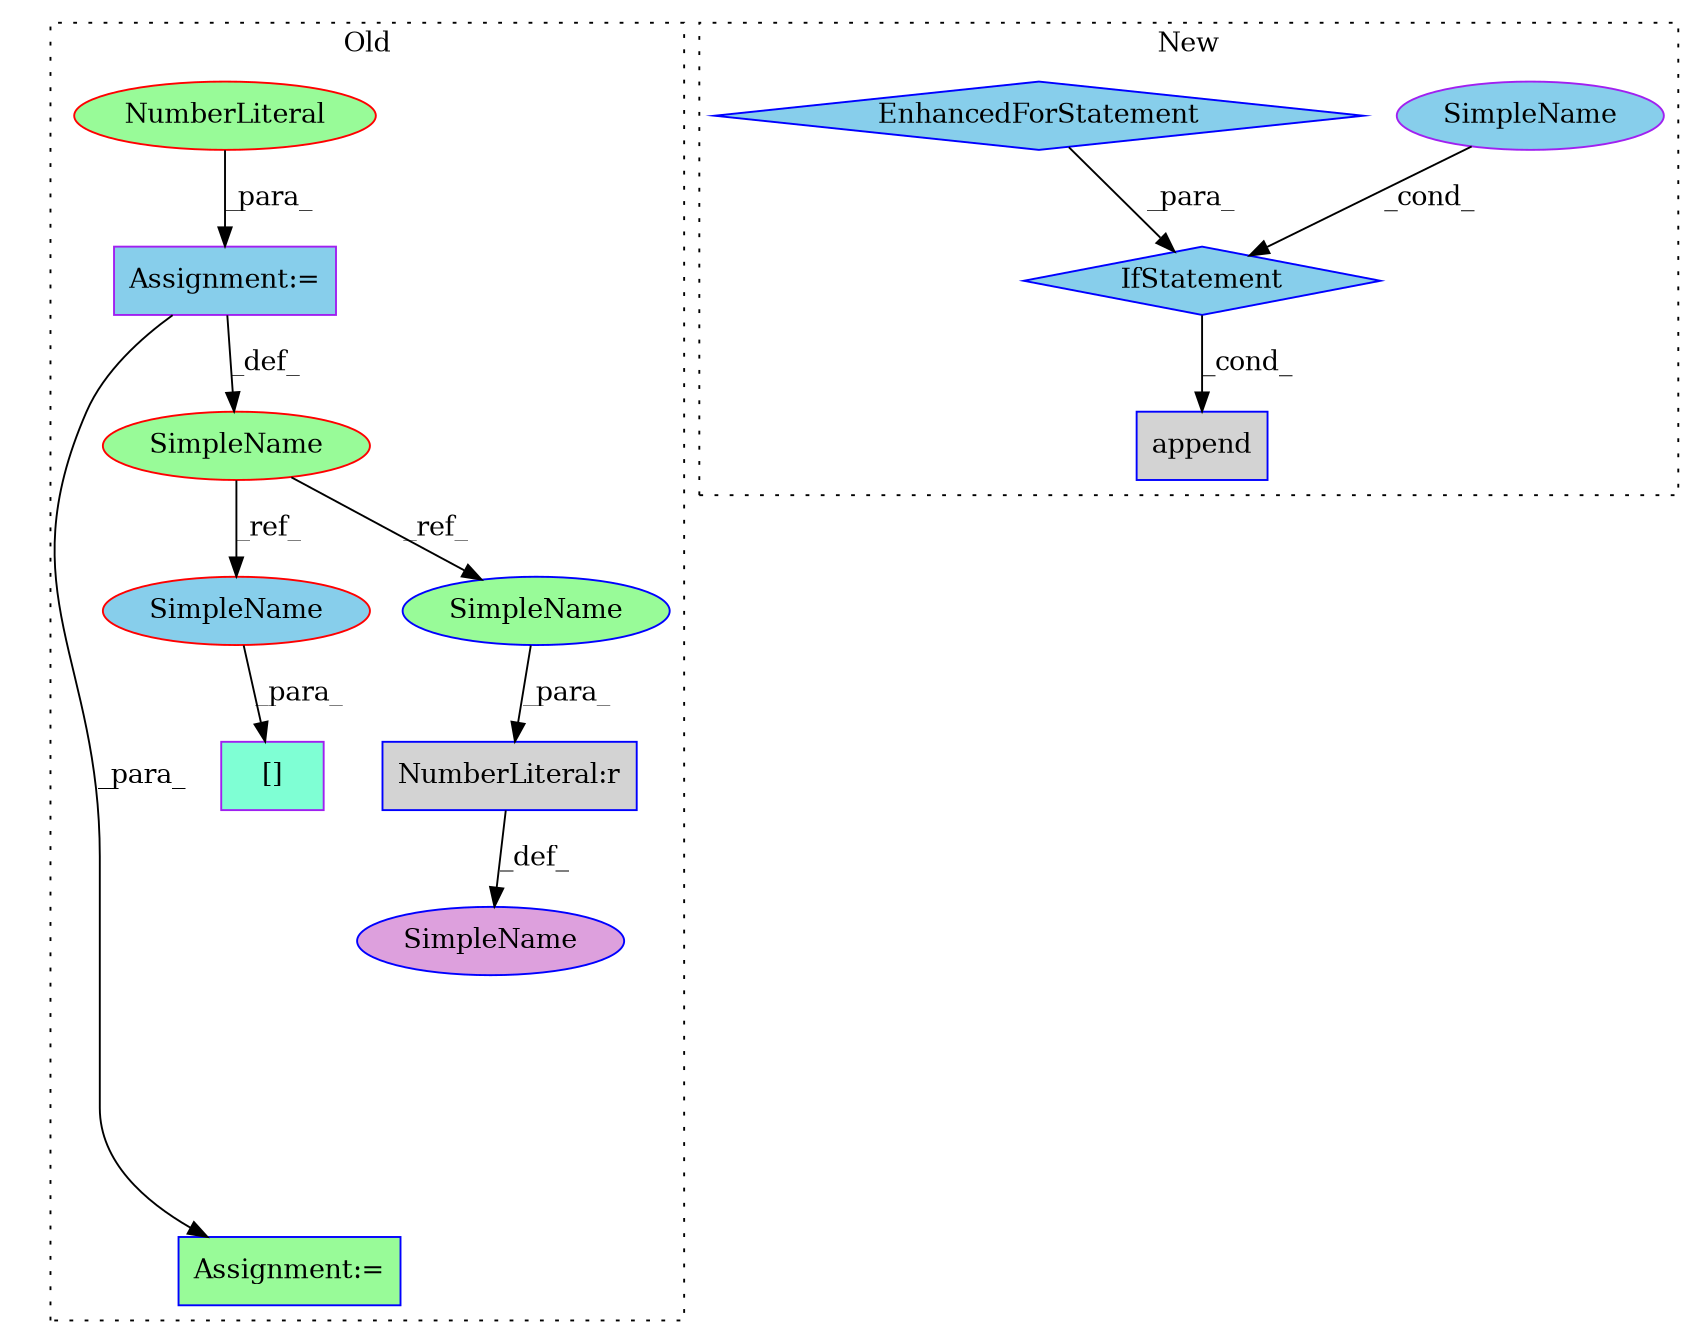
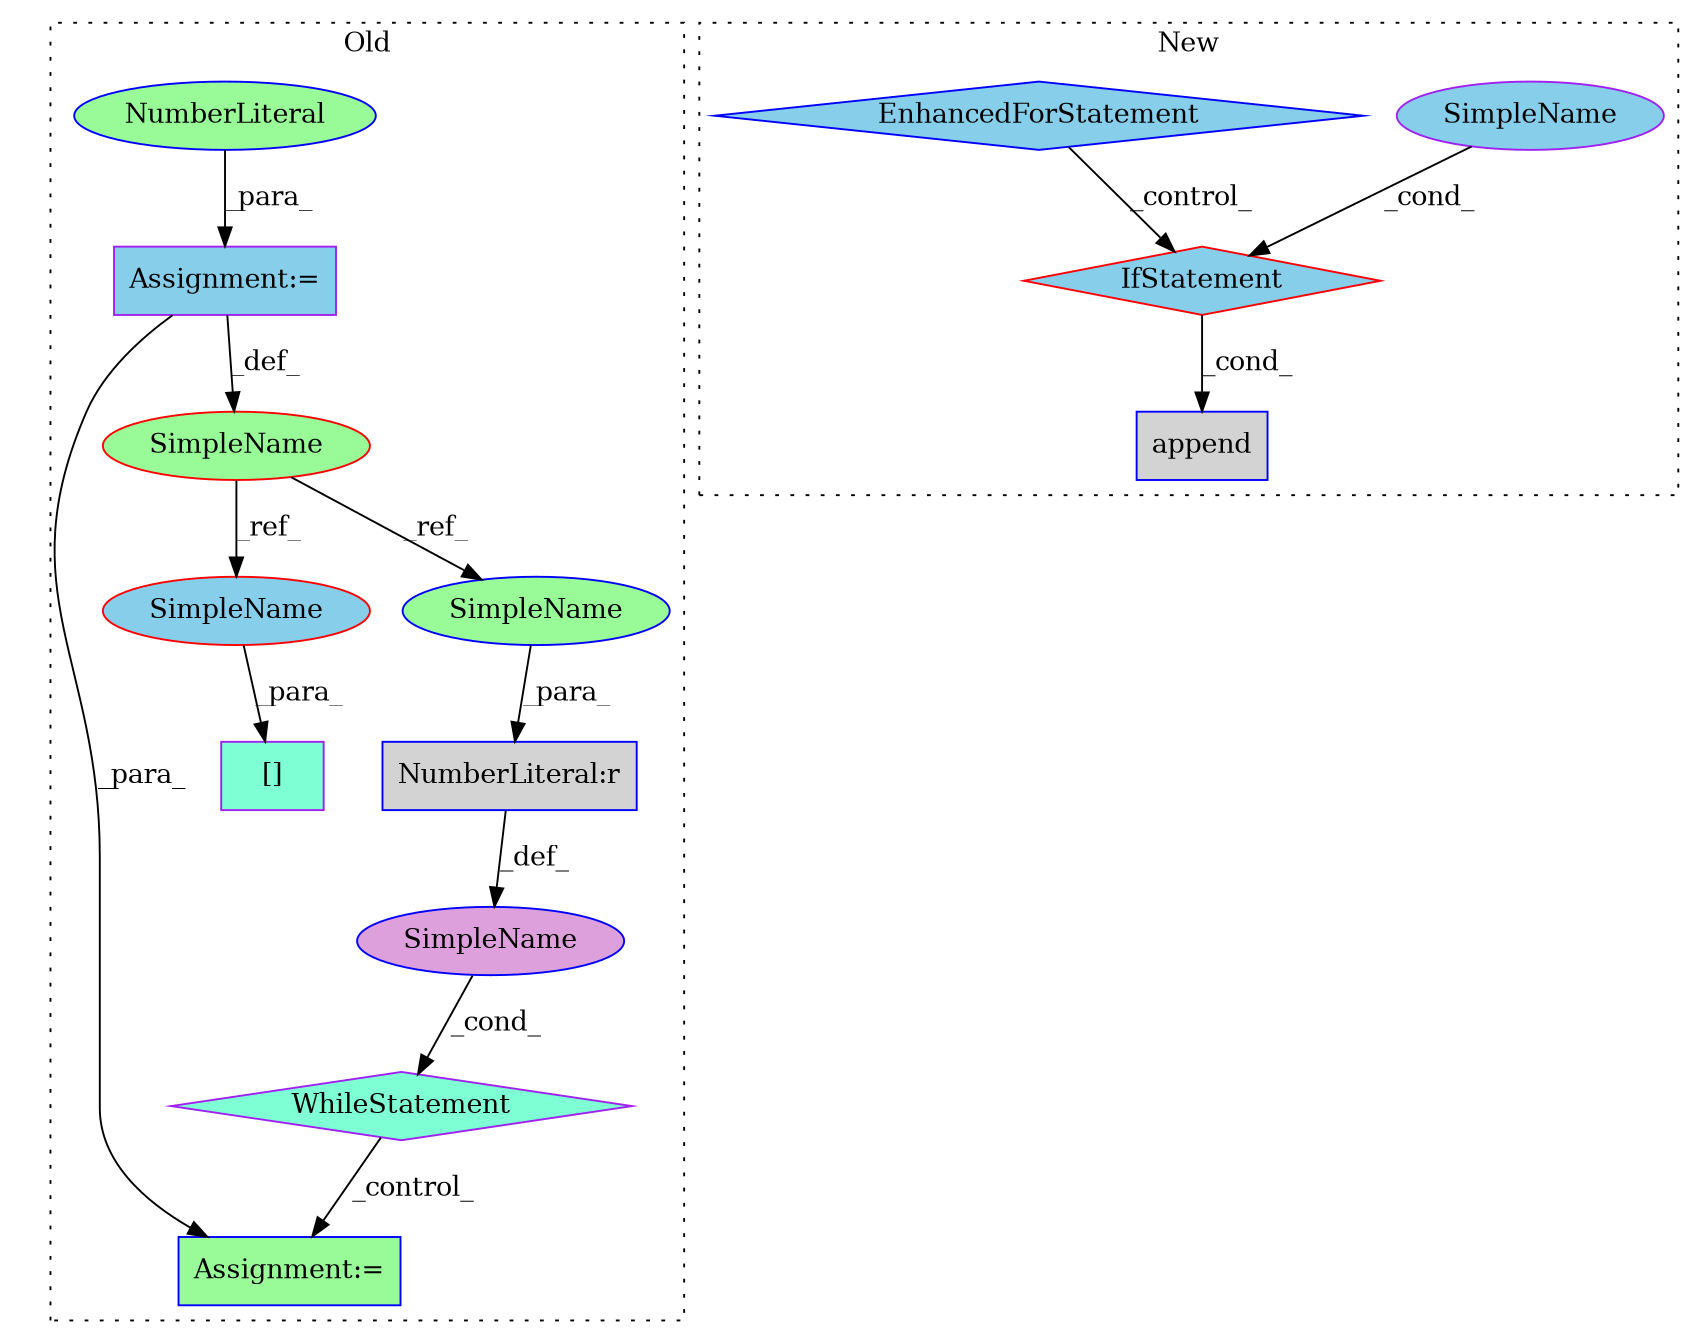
(225, 116) -> (225, 116)
(1191, 198) -> (1191, 198)
(1202, 281) -> (1202, 281)
none -> (401, 1106)
